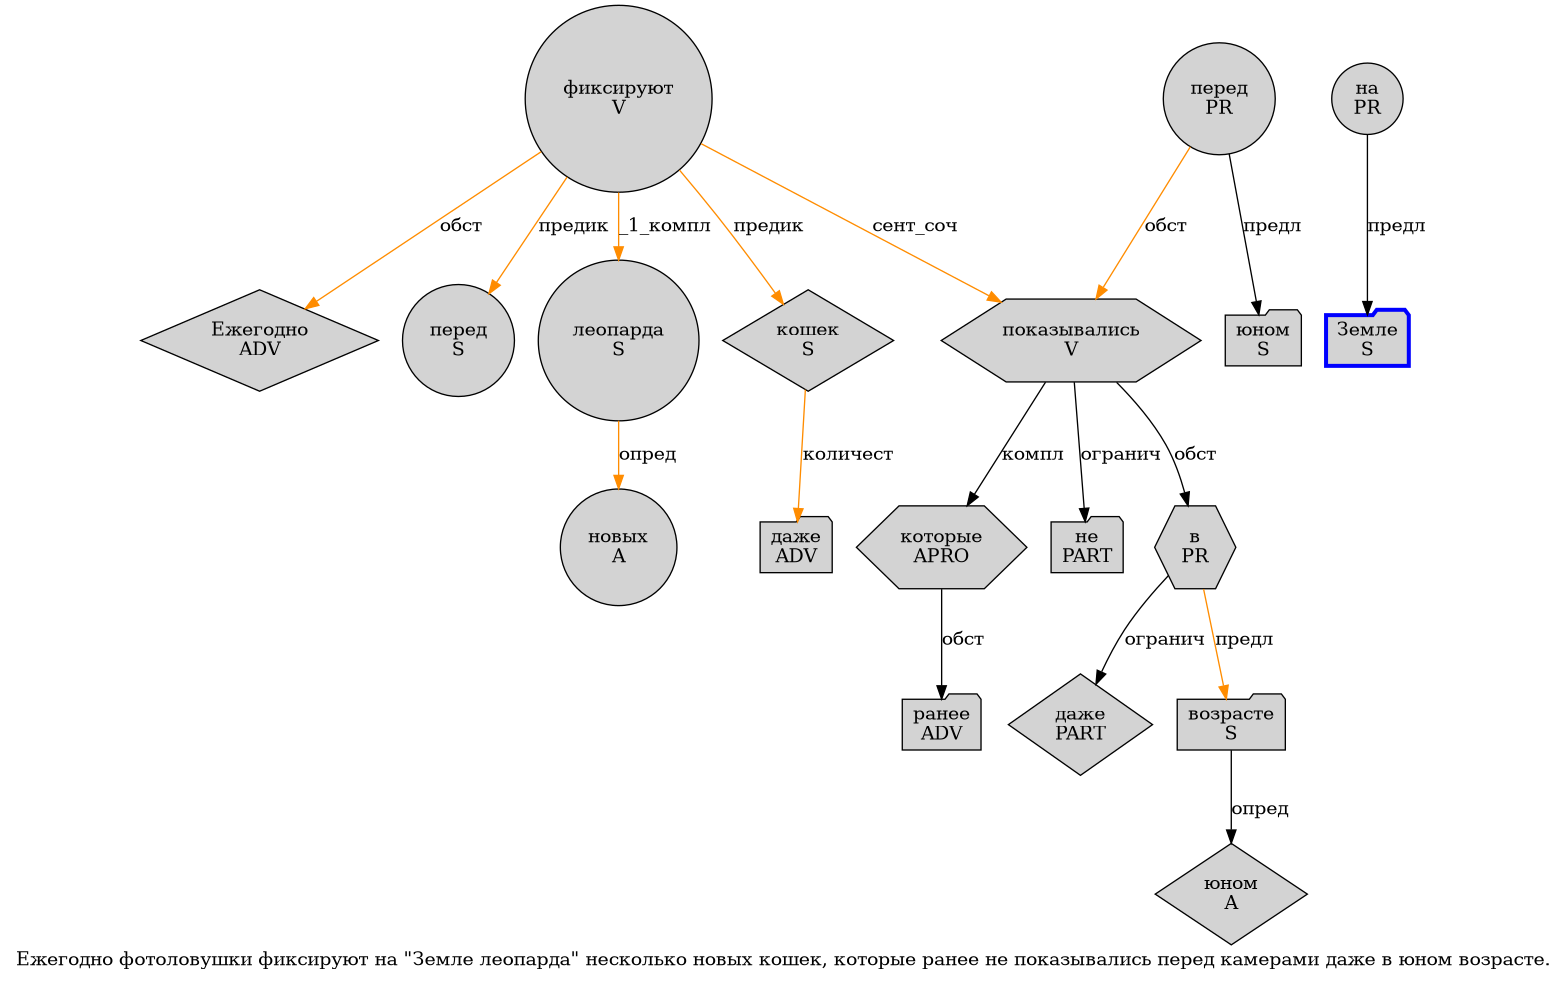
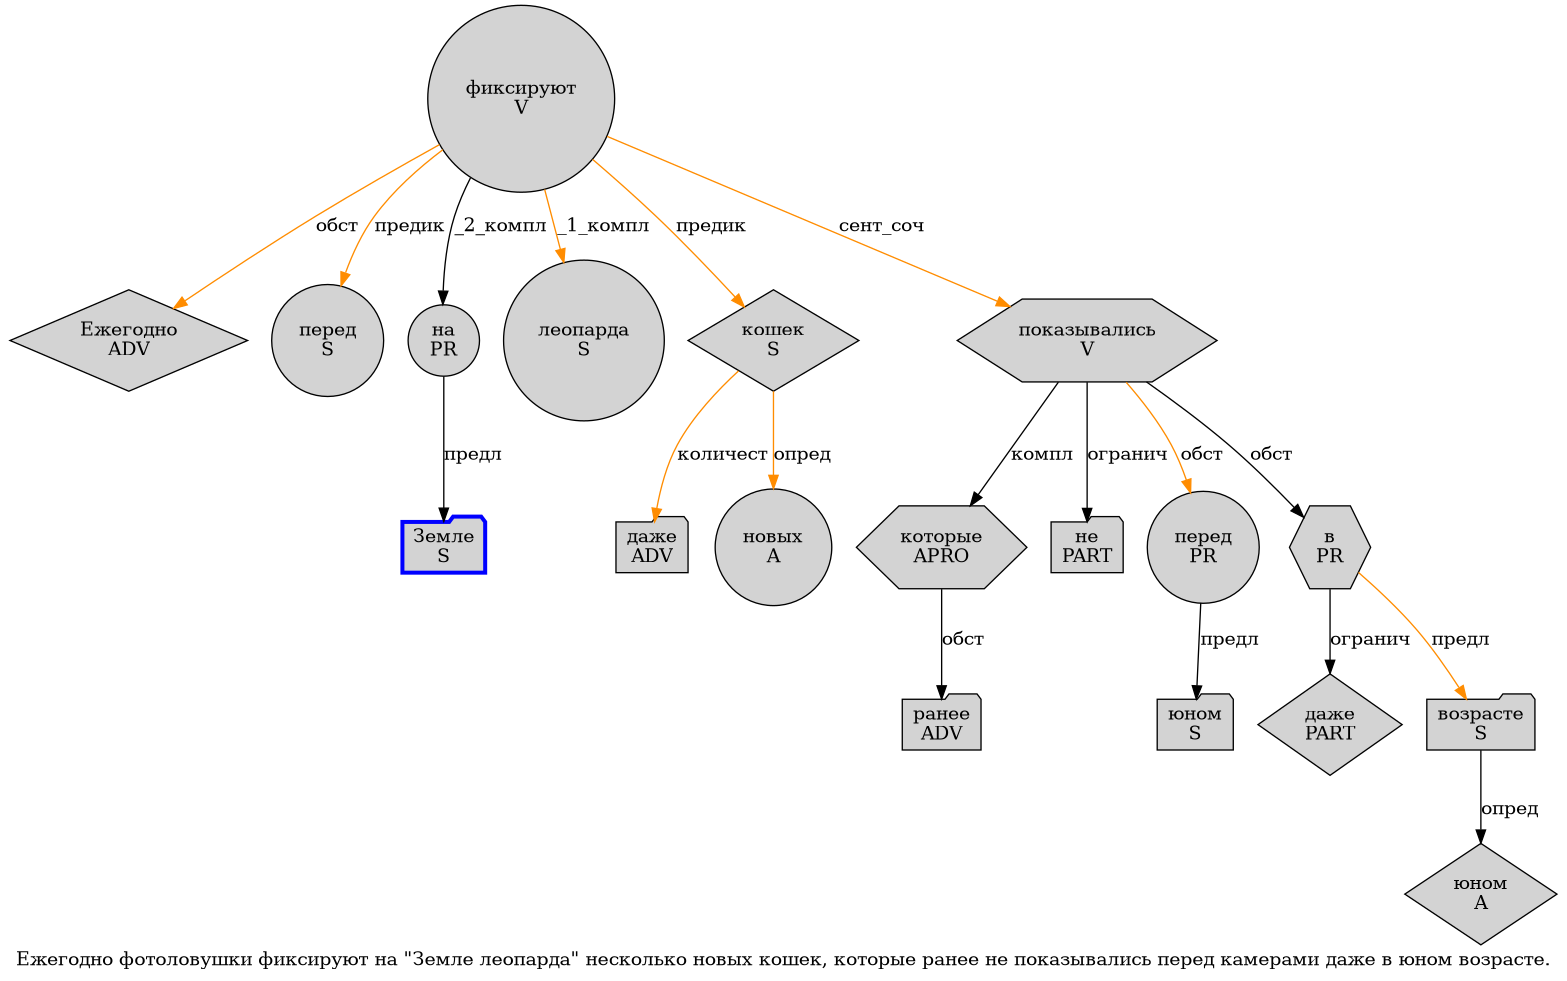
(1147, 217) -> (1161, 428)
none -> (450, 233)
(619, 448) -> (773, 433)
